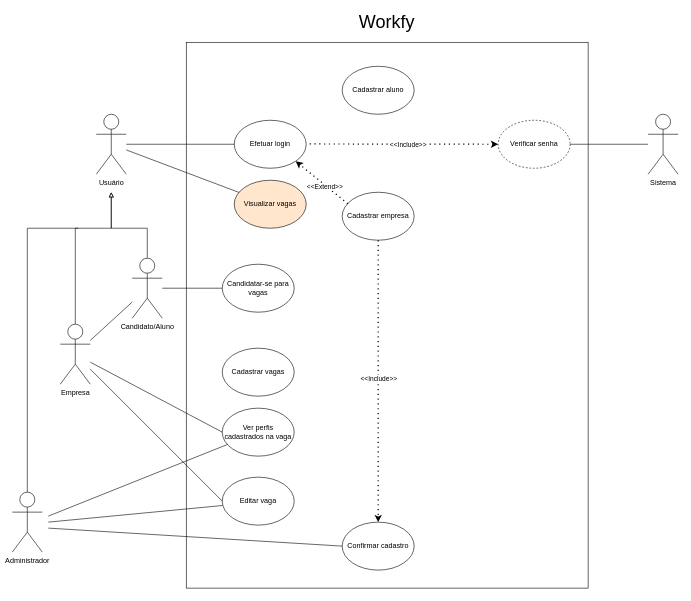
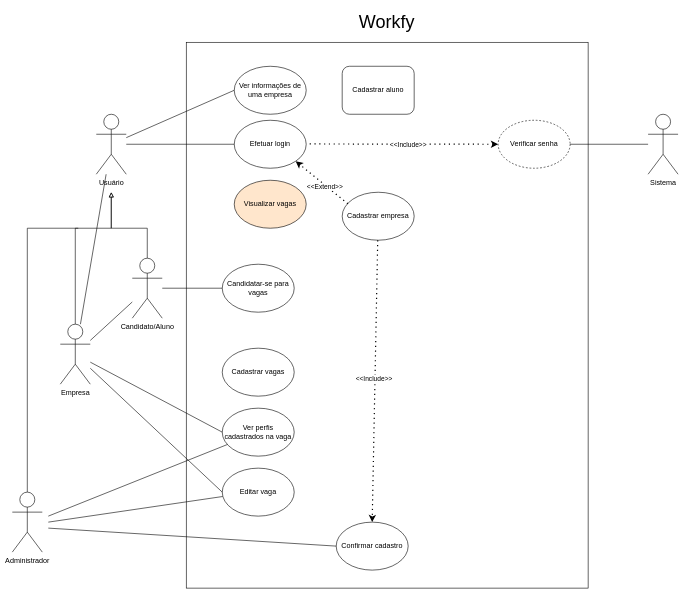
none -> (270, 90)
(378, 90) -> (378, 90)
none -> (180, 114)
(183, 171) -> (93, 249)
(258, 501) -> (258, 492)
(378, 546) -> (372, 546)
